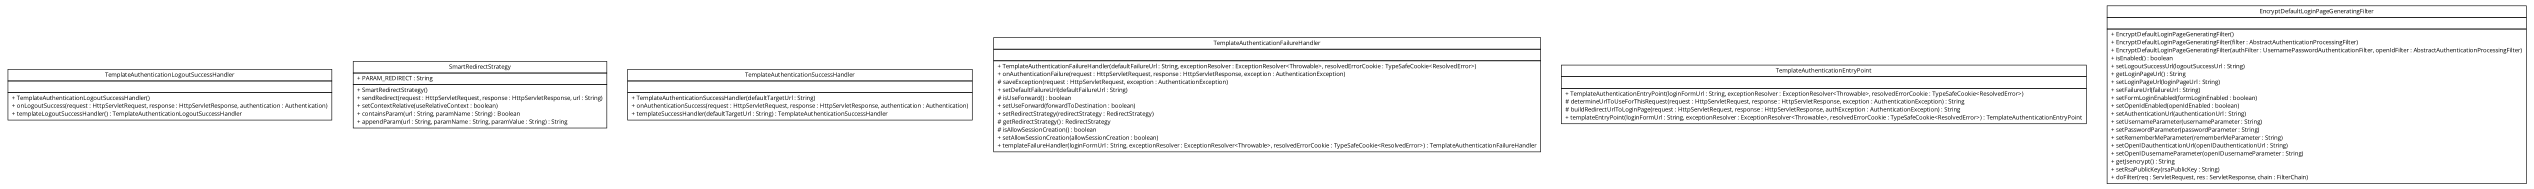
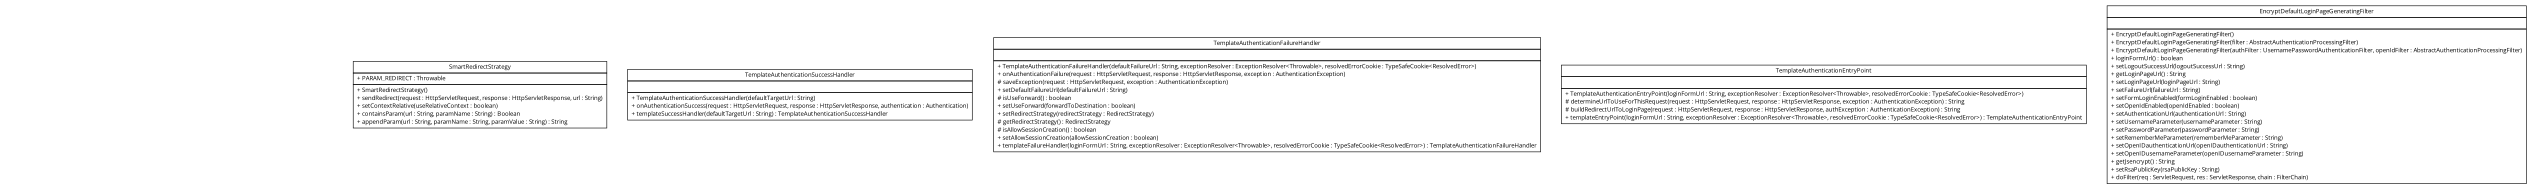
(2142, 58) -> (2147, 58)
(395, 79) -> (402, 79)
(170, 94) -> none
